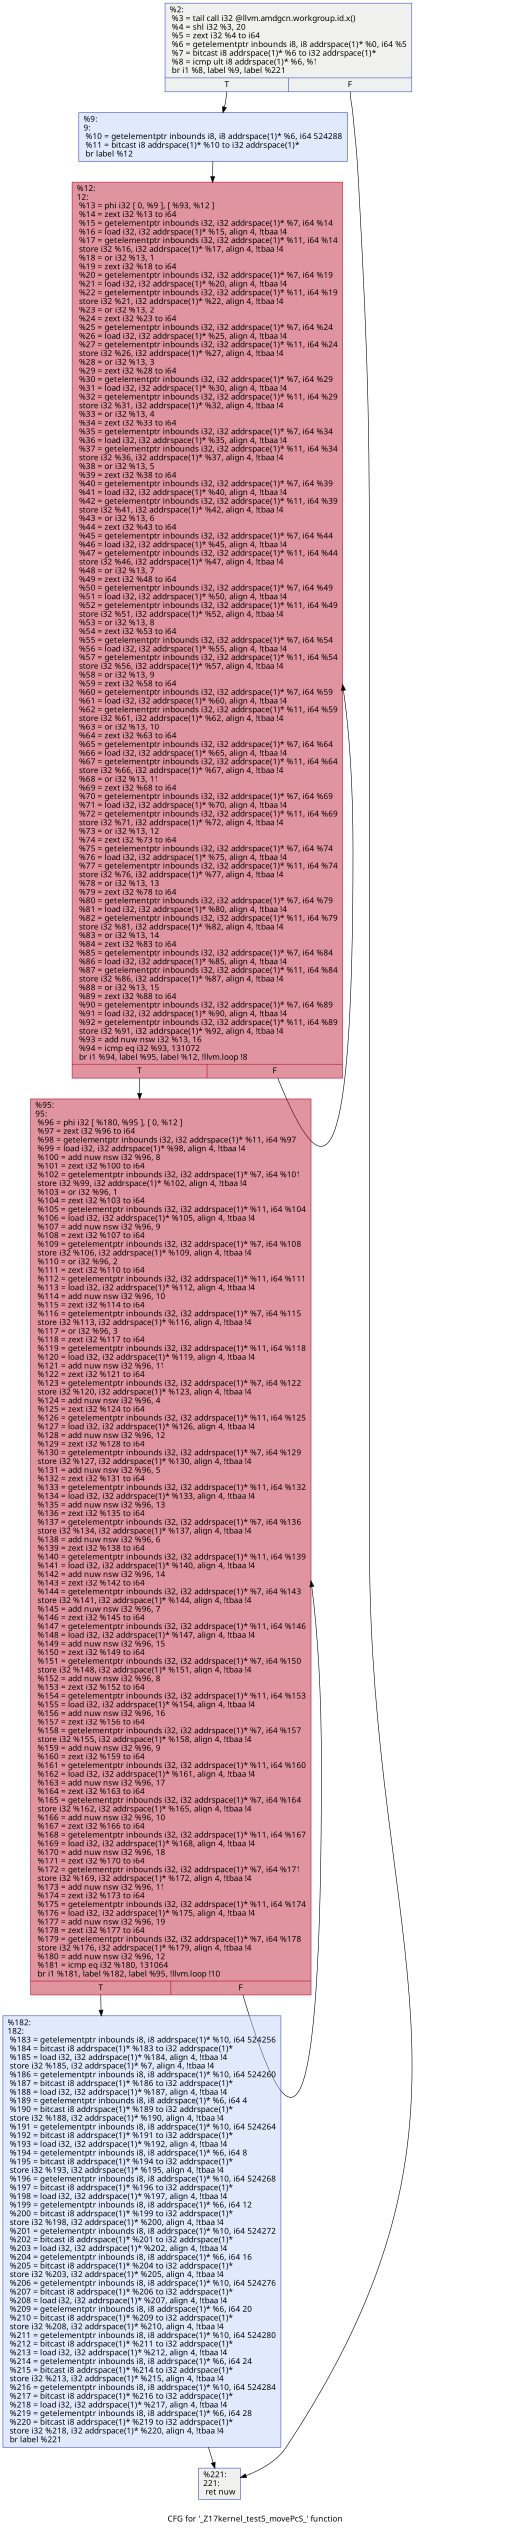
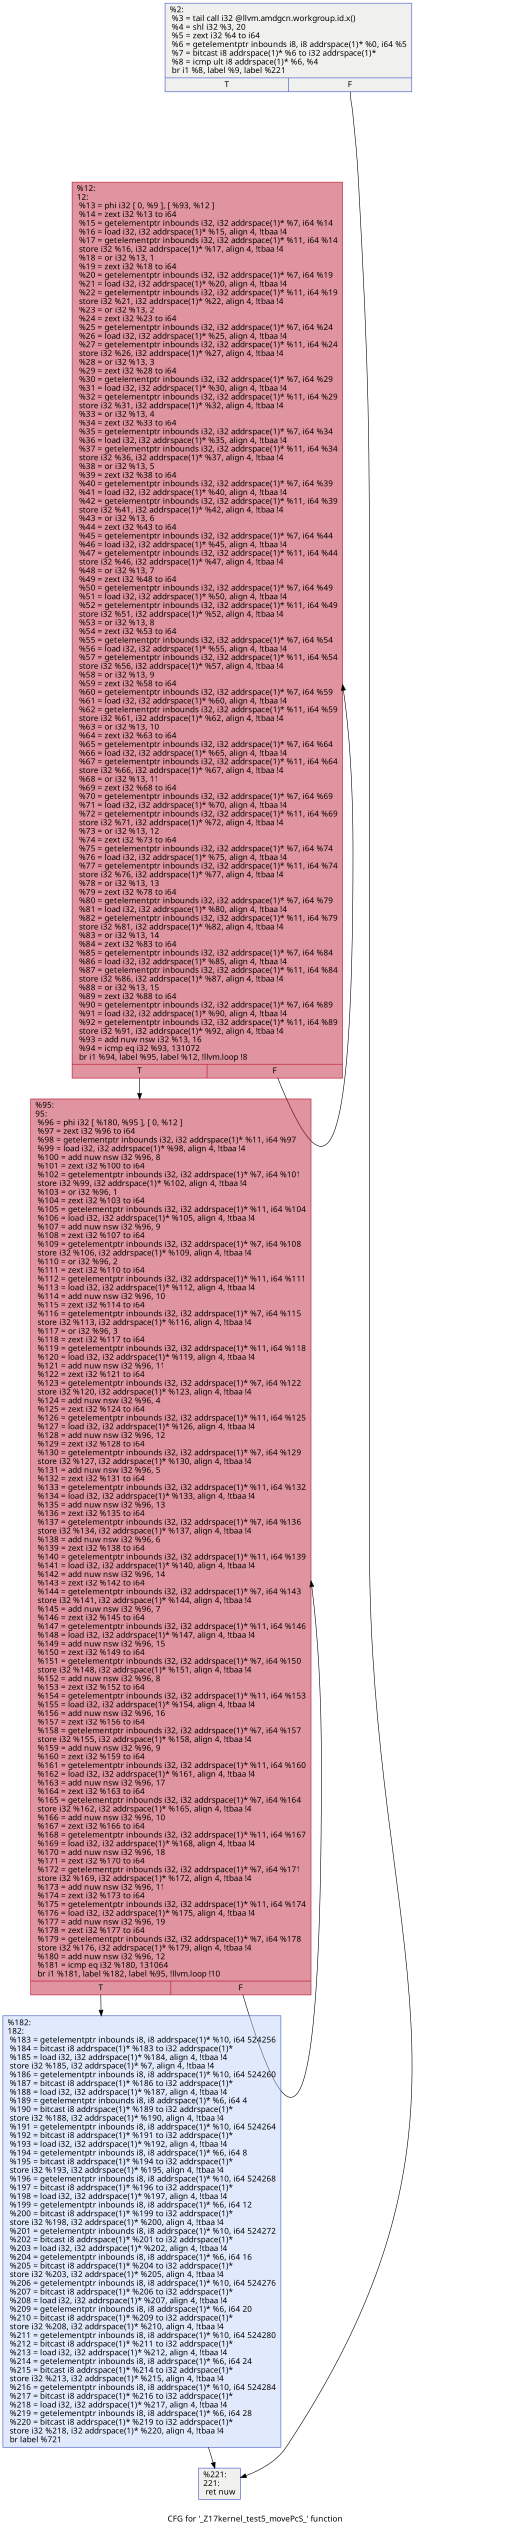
(244, 62) -> (244, 62)
(213, 137) -> none
(35, 2440) -> (35, 2440)
